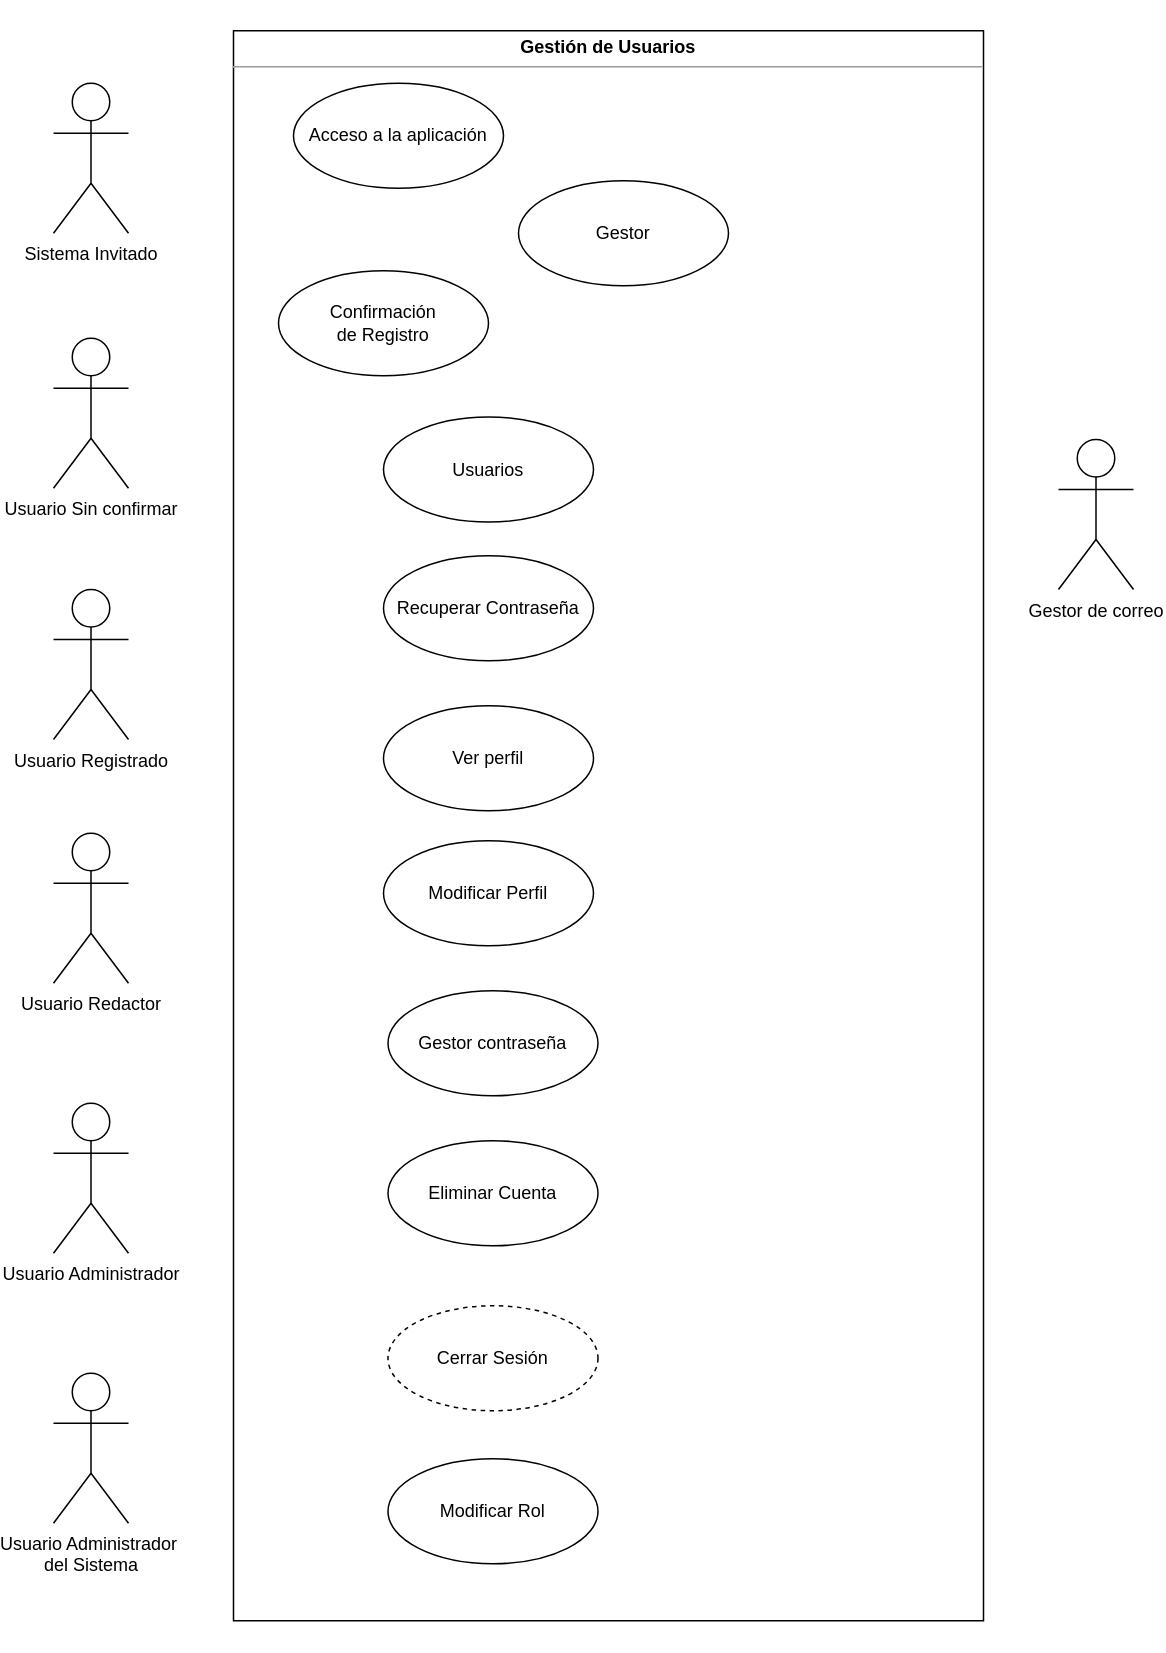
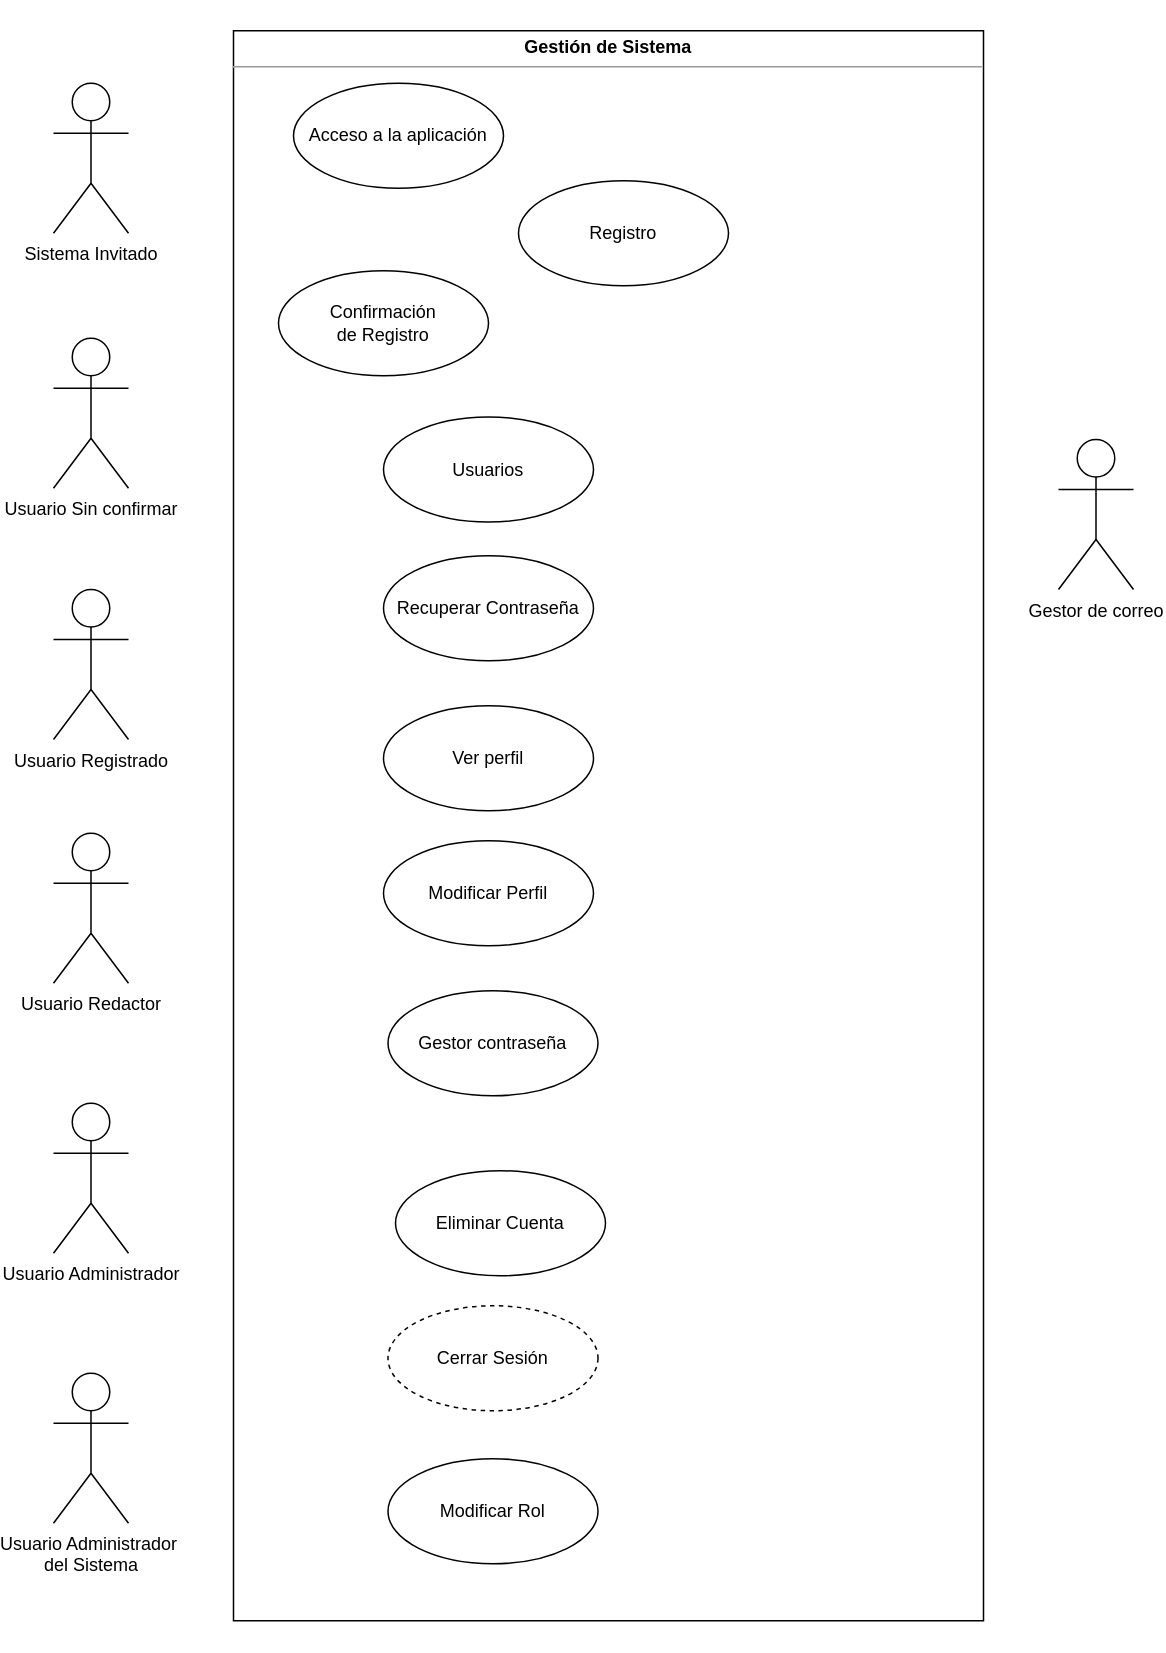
(320, 42) -> (315, 42)
(623, 233) -> (623, 233)
(493, 1193) -> (500, 1223)
